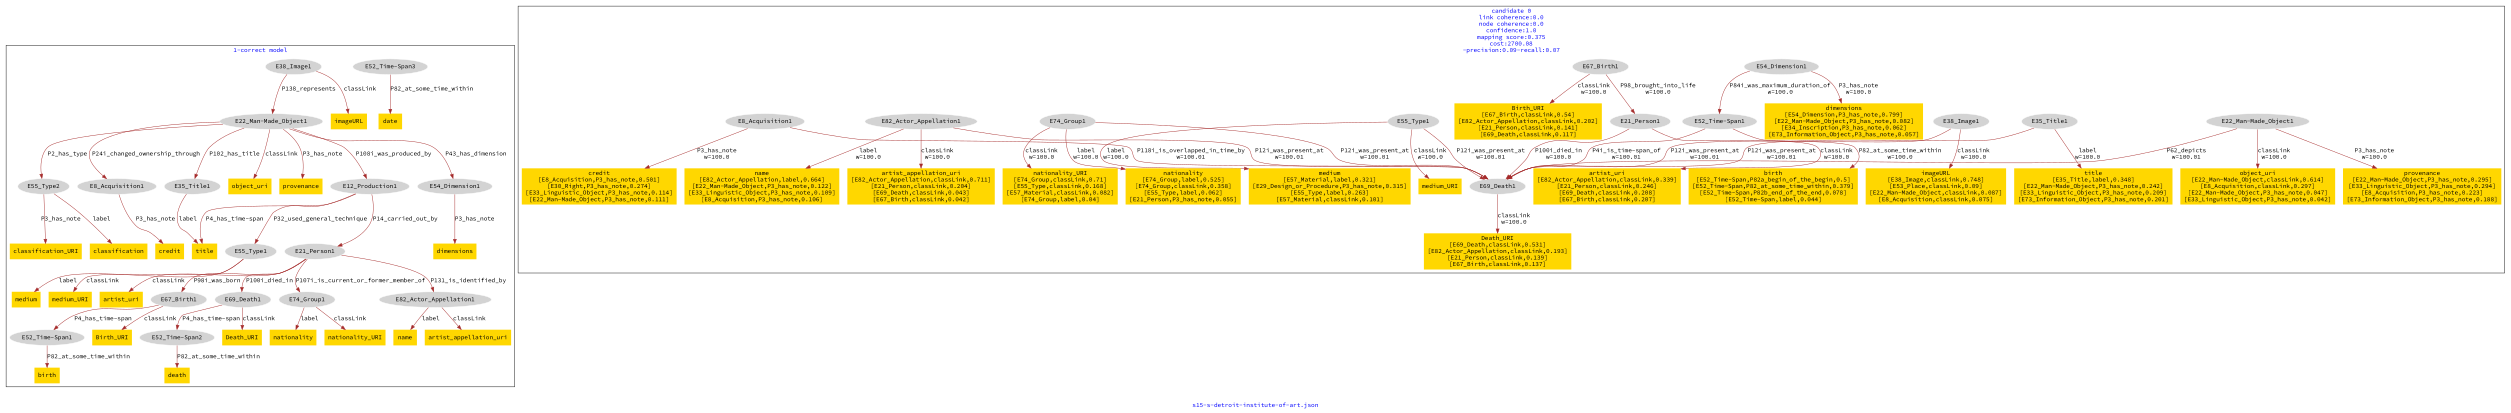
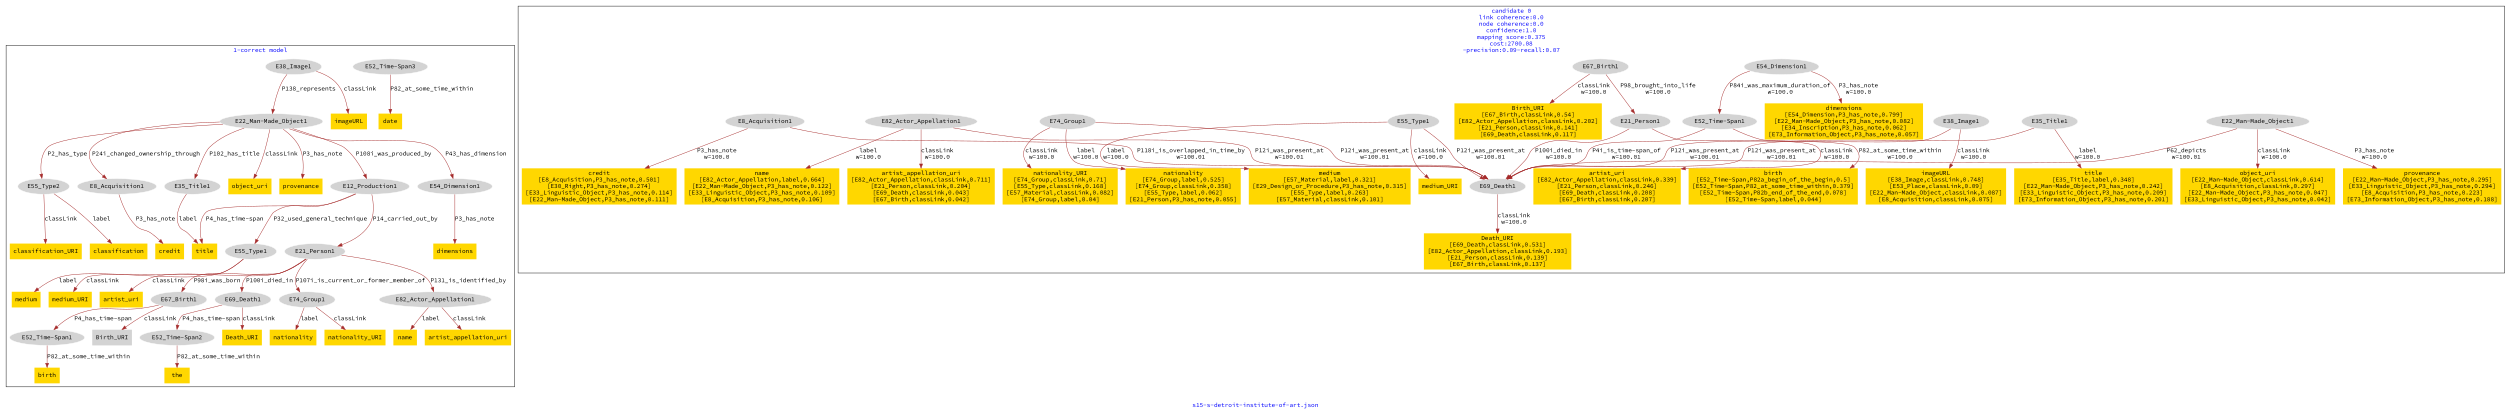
(61, 219) -> (61, 219)
(112, 338) -> (112, 338)
(177, 375) -> (177, 375)
